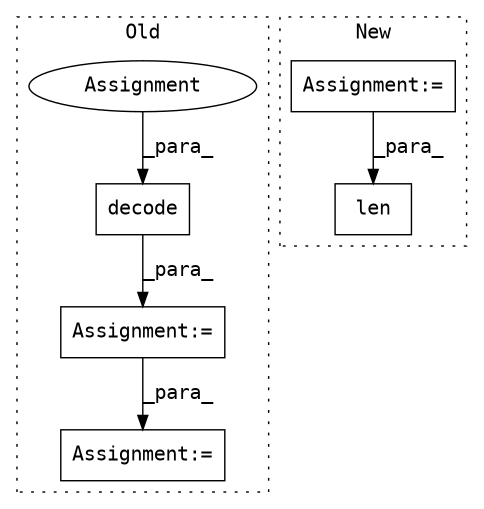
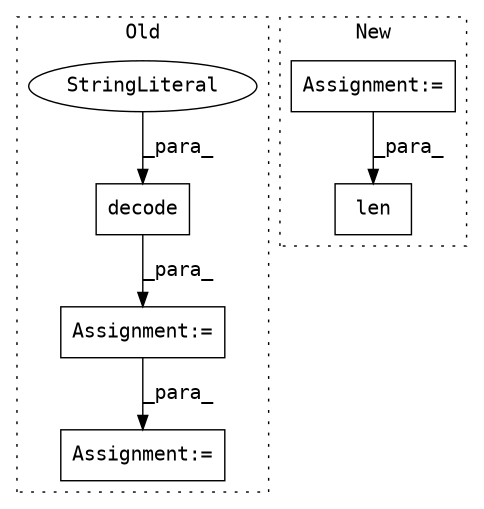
(143, 86) -> (143, 86)
